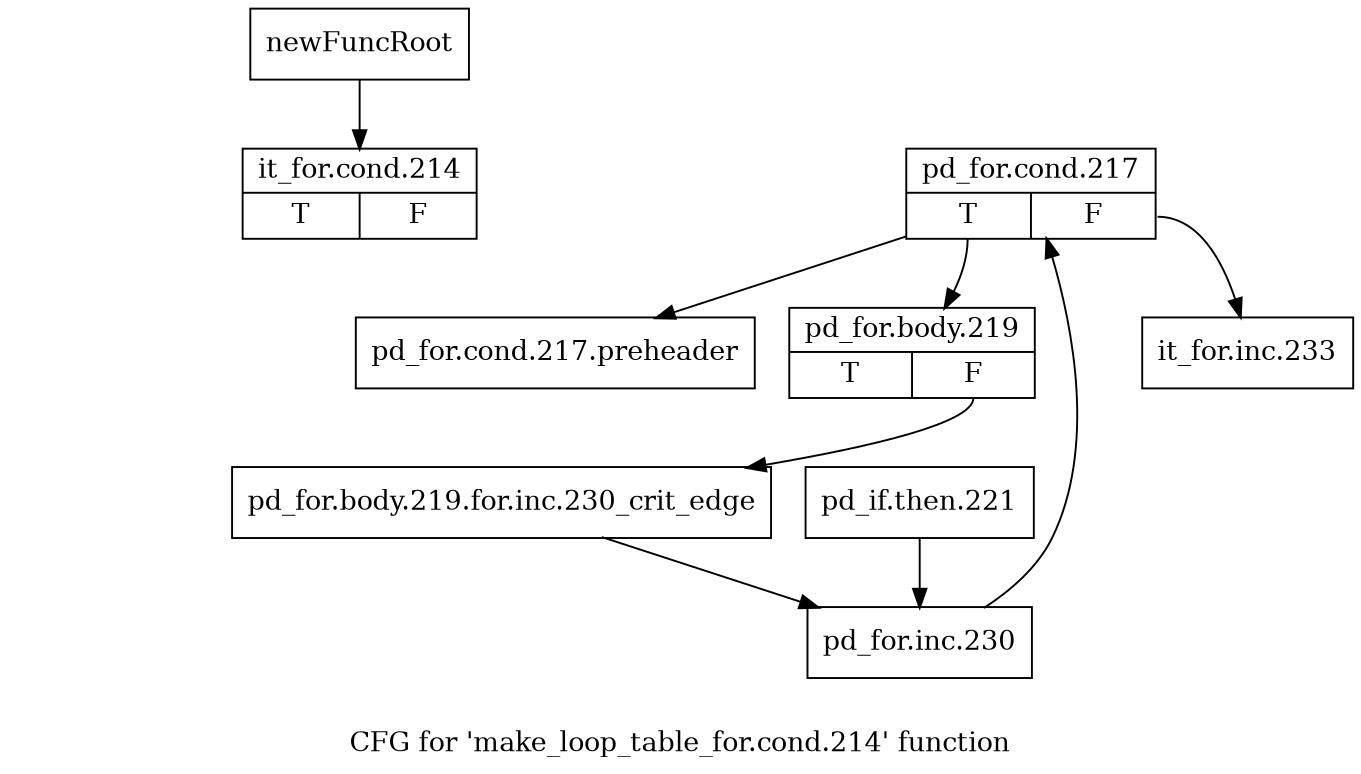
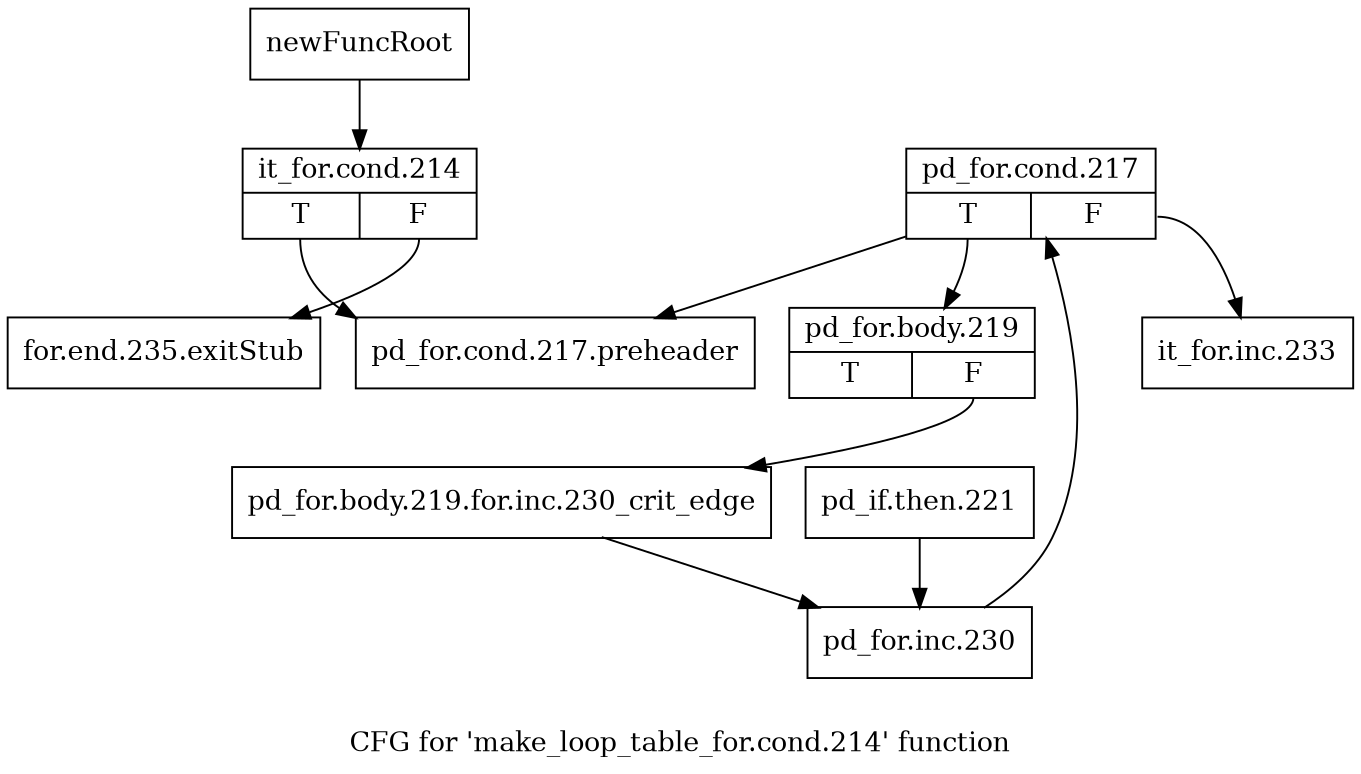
none -> (311, 279)
none -> (164, 353)
